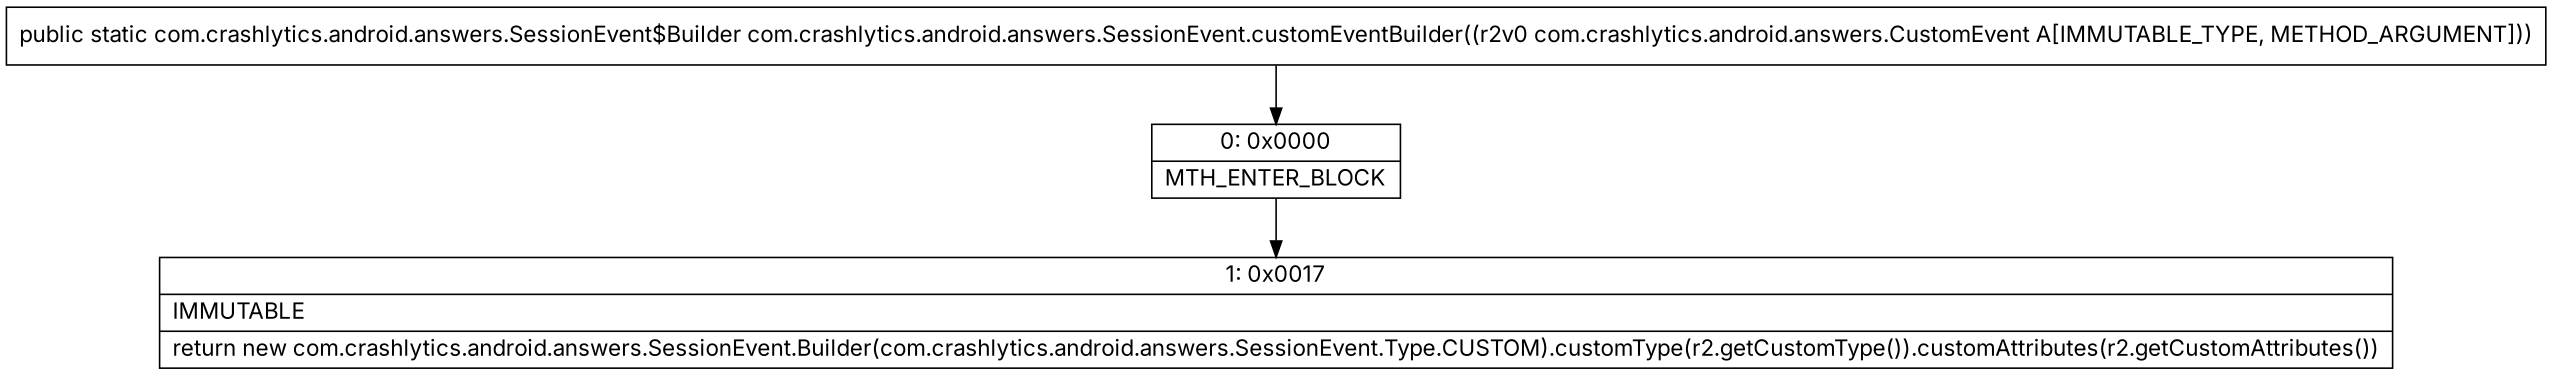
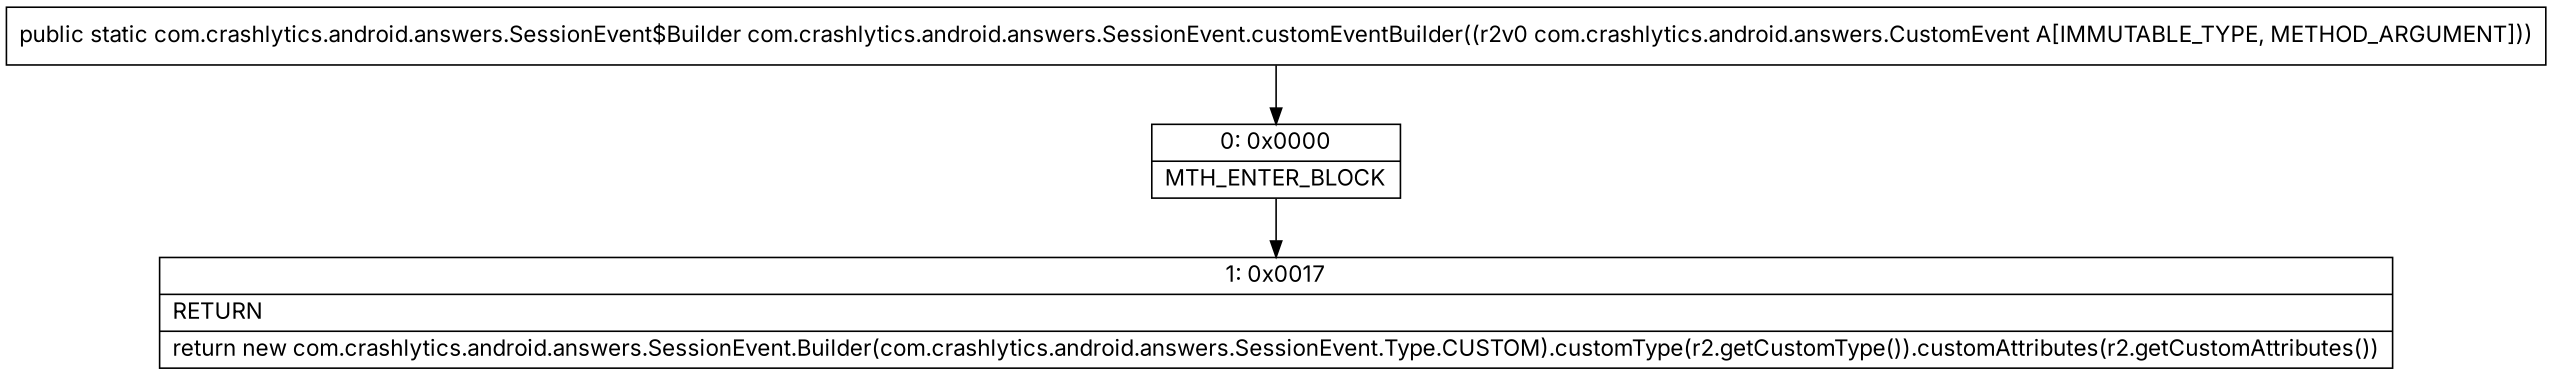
(239, 312) -> (218, 312)
